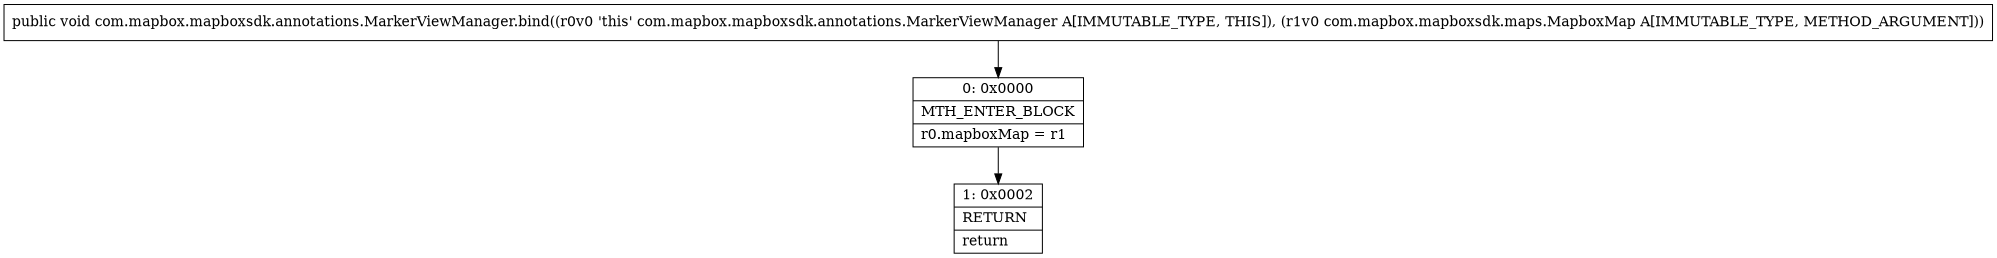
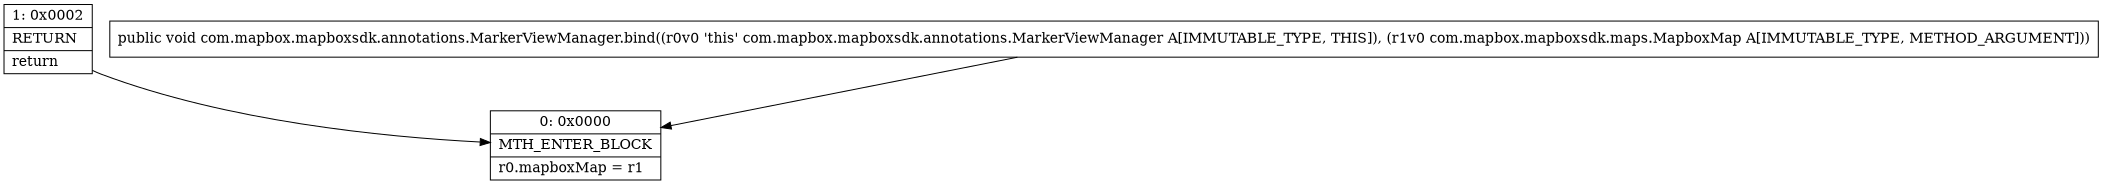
(998, 160) -> (283, 121)
